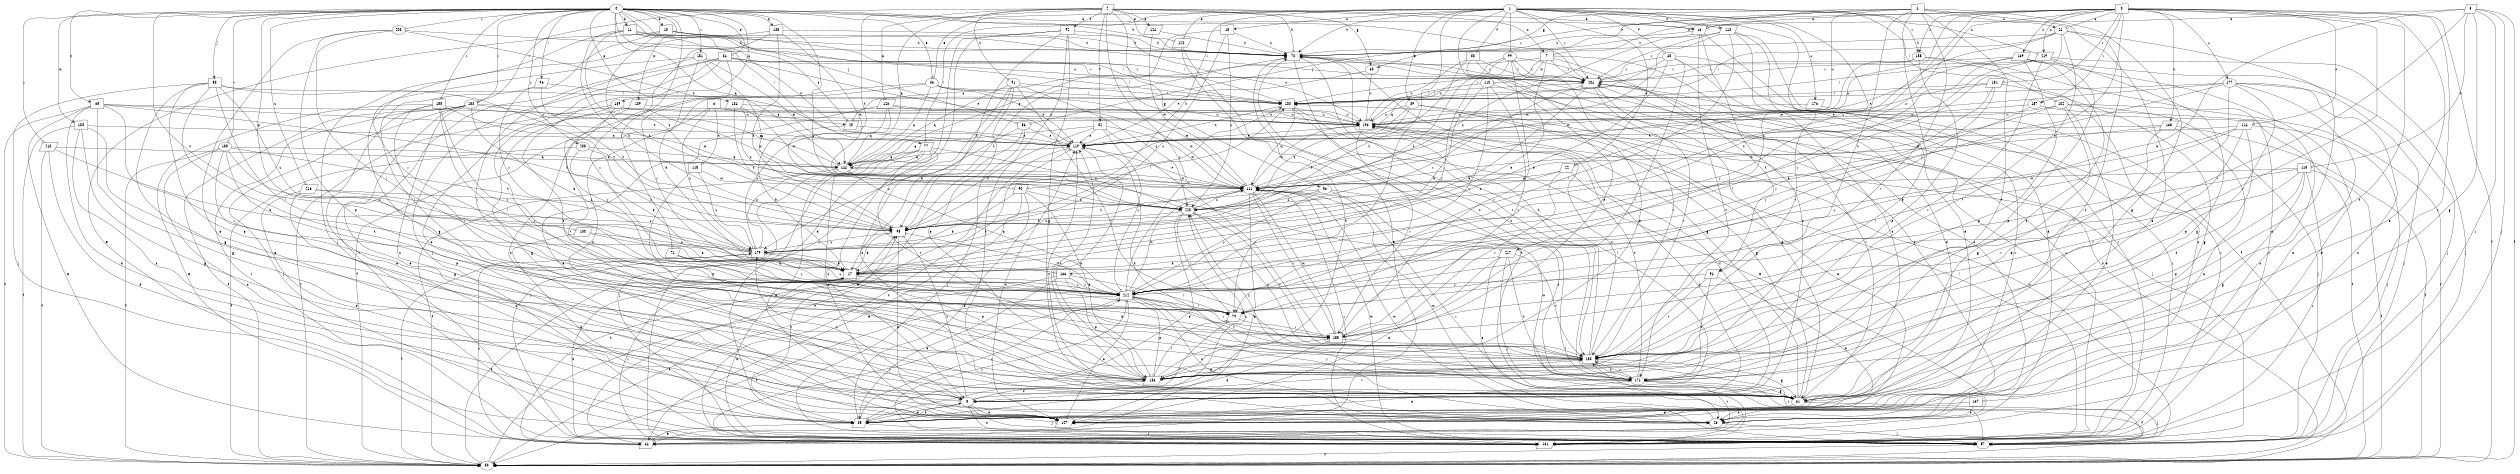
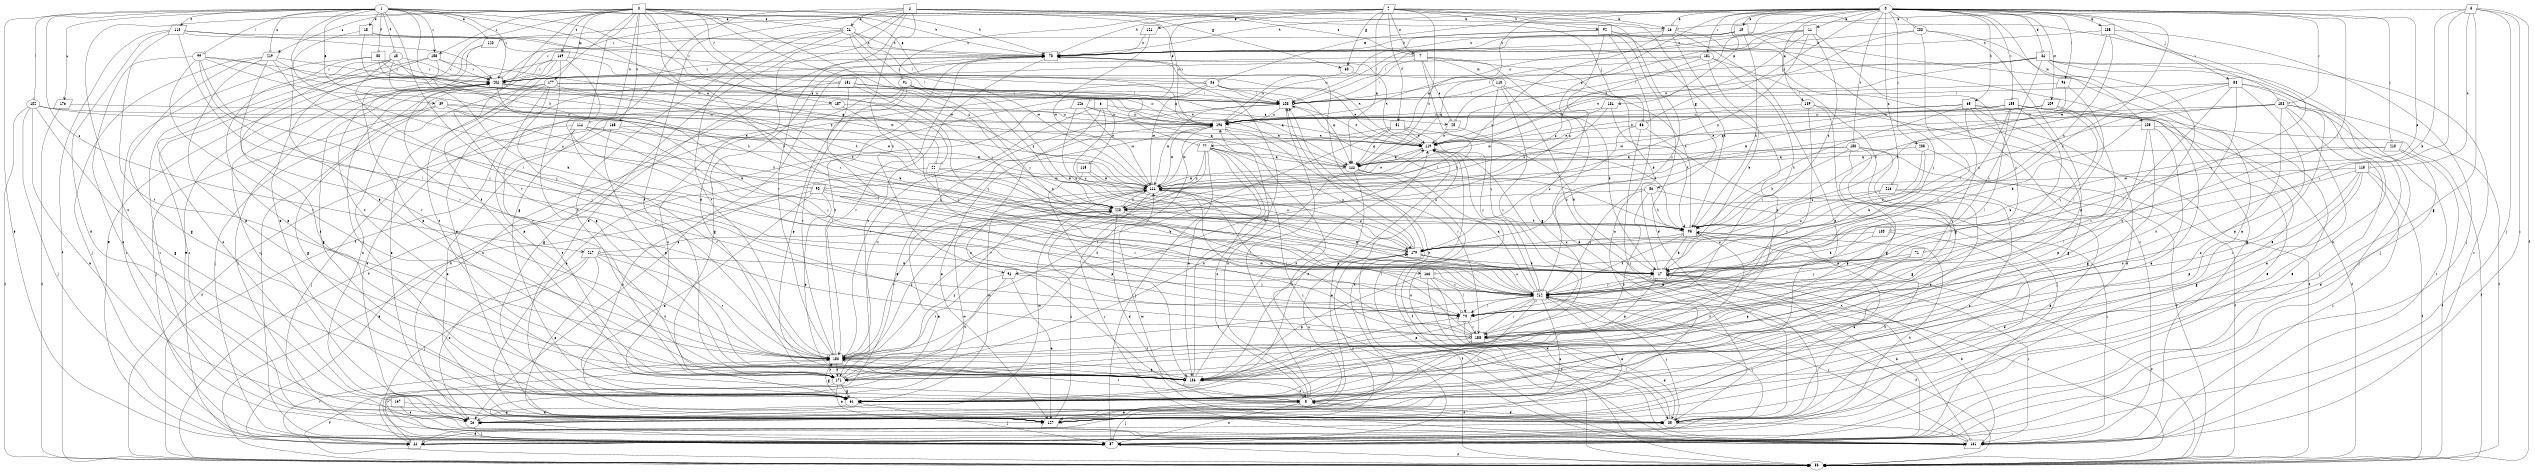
(1591, 83) -> (496, 83)
none -> (922, 180)
(681, 290) -> (1757, 288)
(839, 312) -> (1197, 224)
(860, 423) -> (1670, 423)
